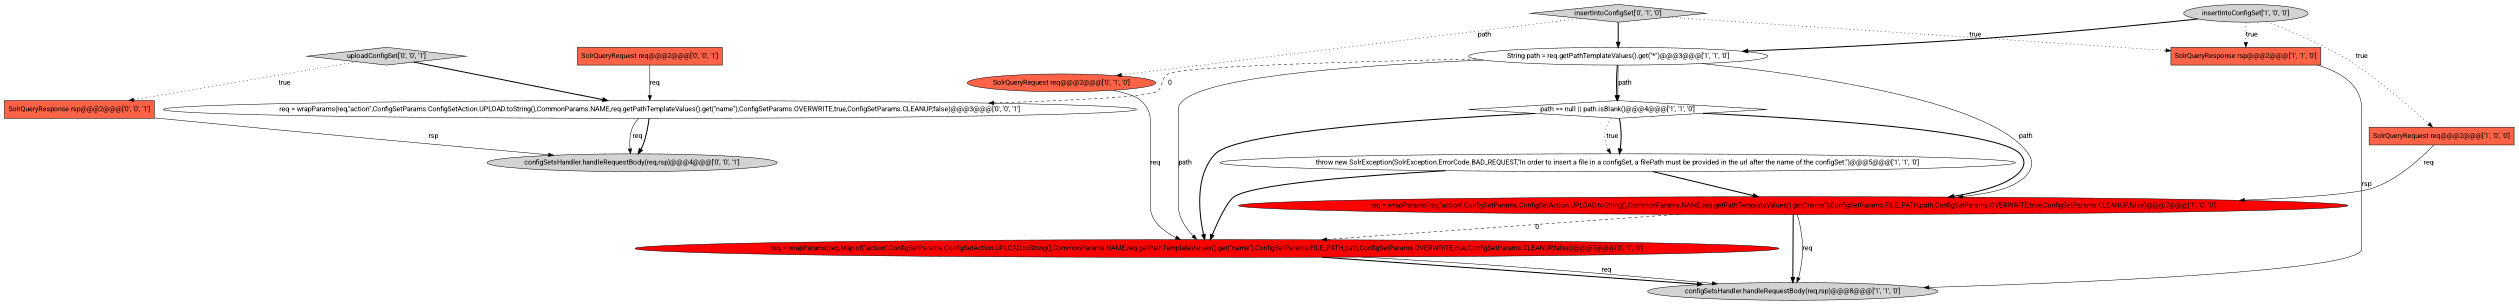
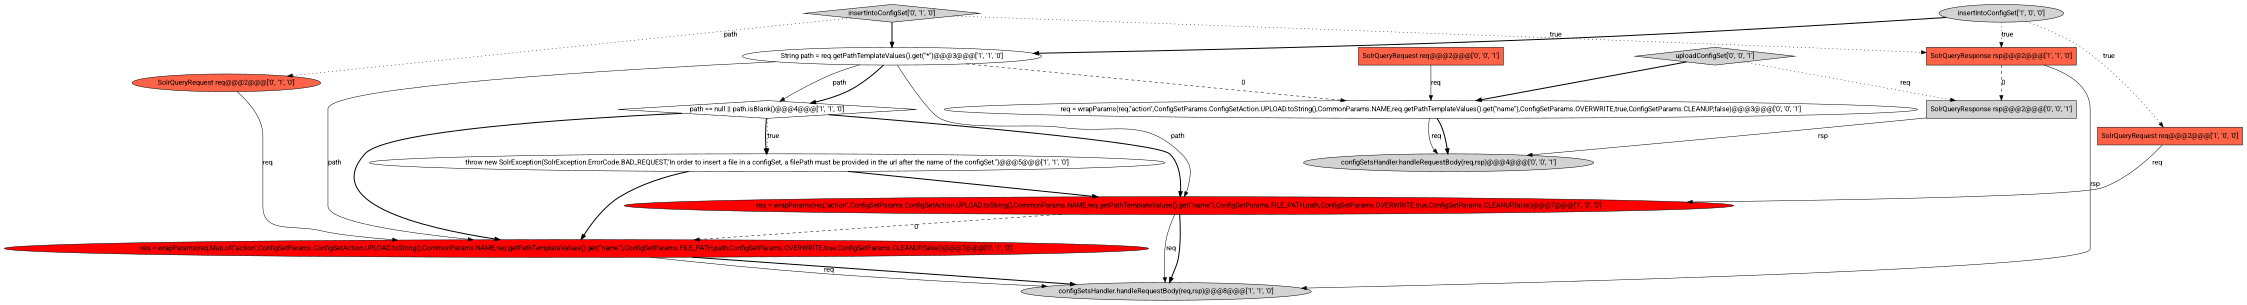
none -> (2001, 80)
(285, 83) -> (1905, 83)
(79, 109) -> (2001, 109)
